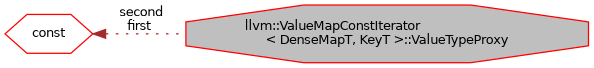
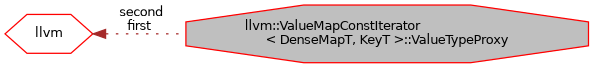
(49, 34) -> (49, 34)
